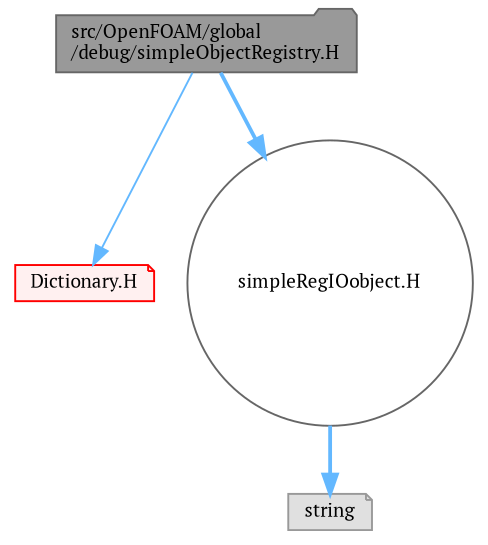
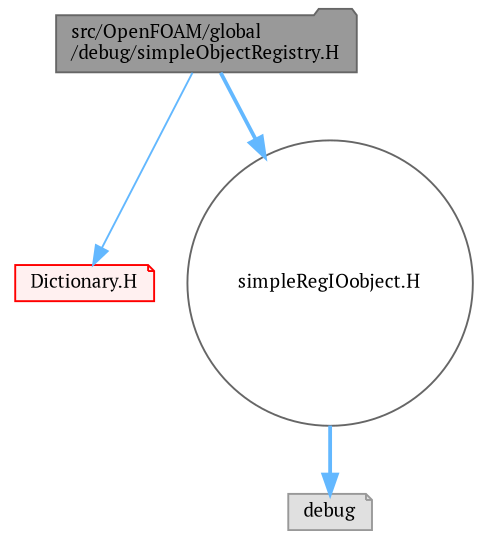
(330, 512) -> (330, 512)
